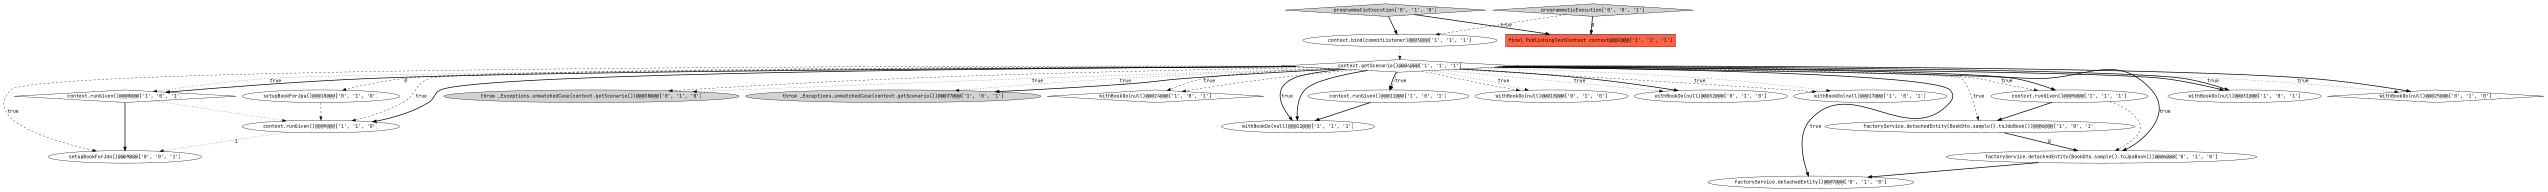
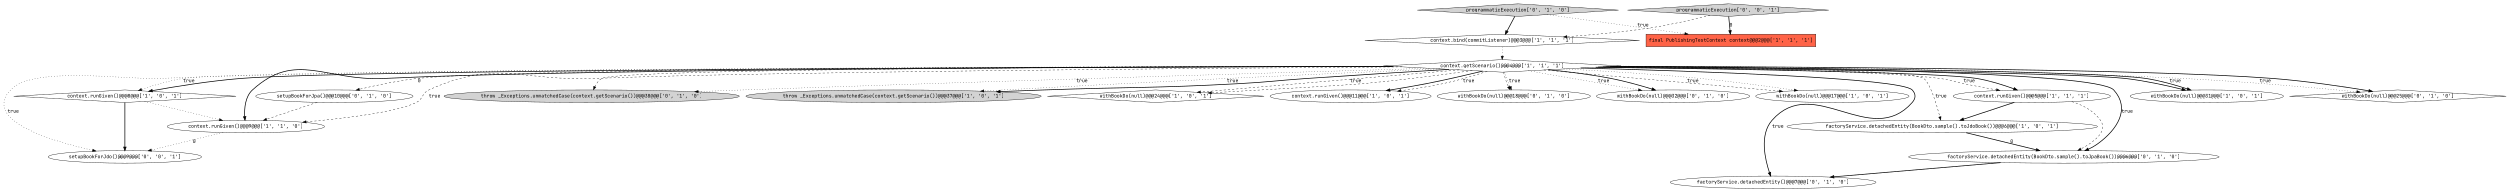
(1480, 24) -> (1616, 24)
(1400, 40) -> (1502, 40)
(587, 69) -> (639, 70)
(1298, 127) -> none
(236, 142) -> (194, 142)
